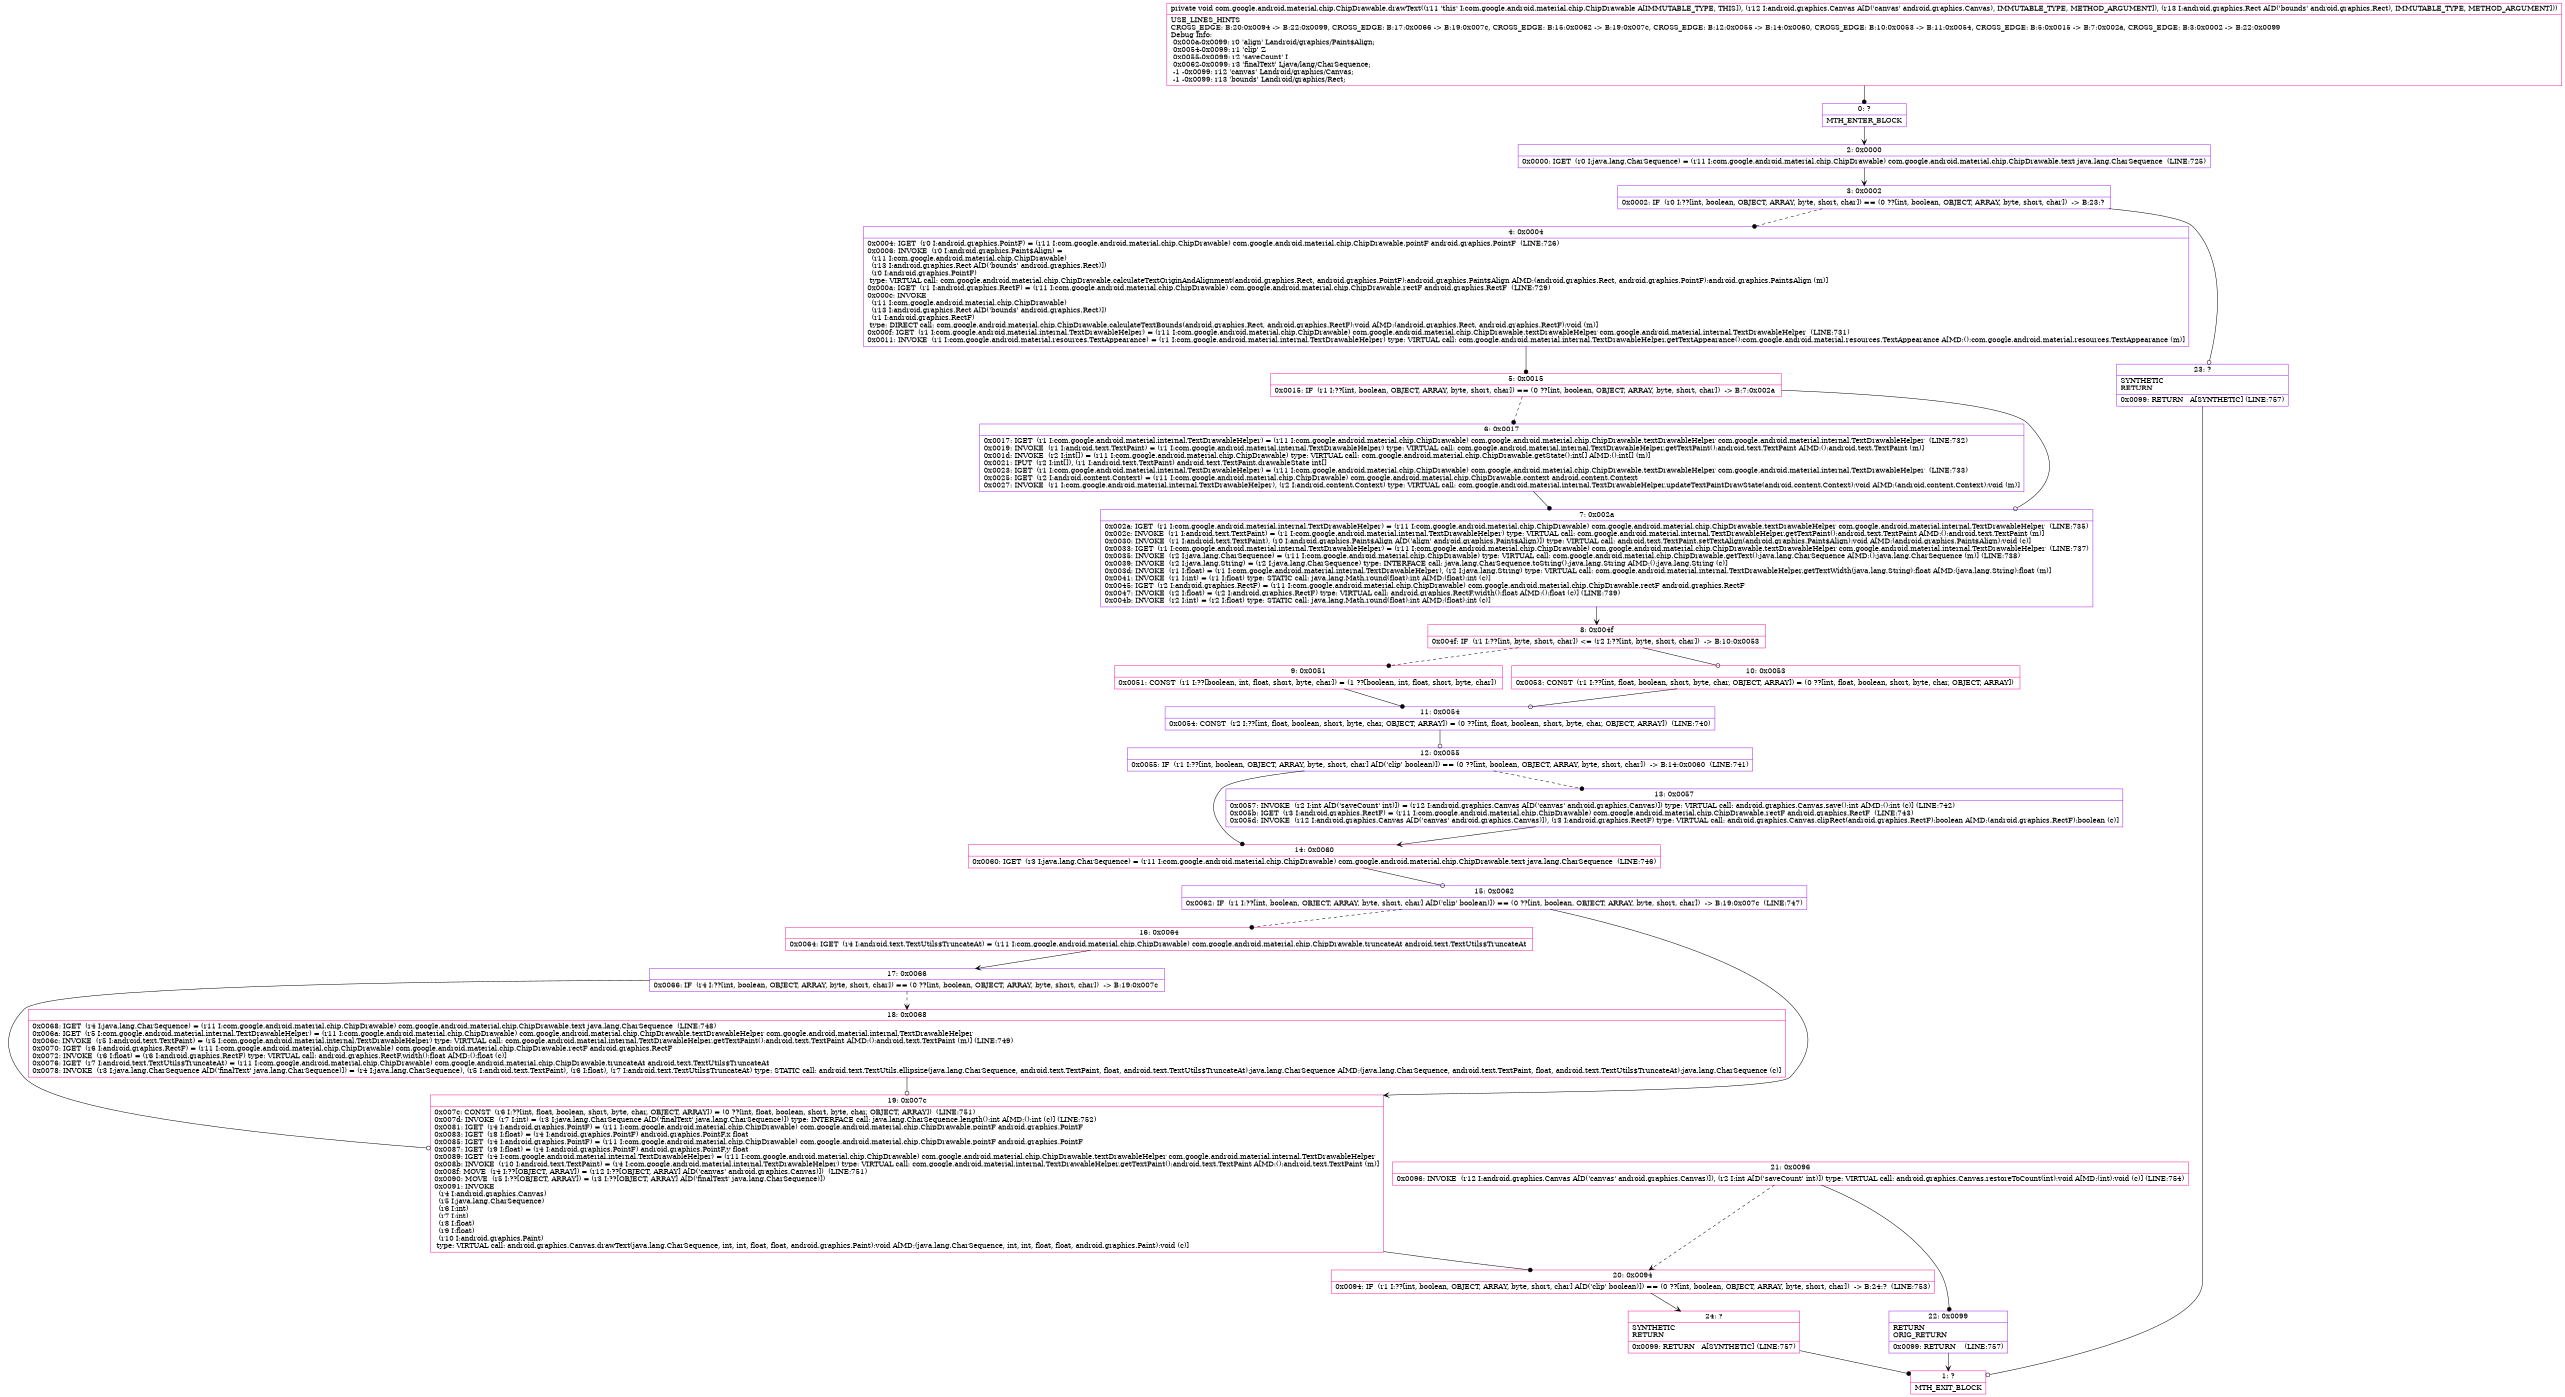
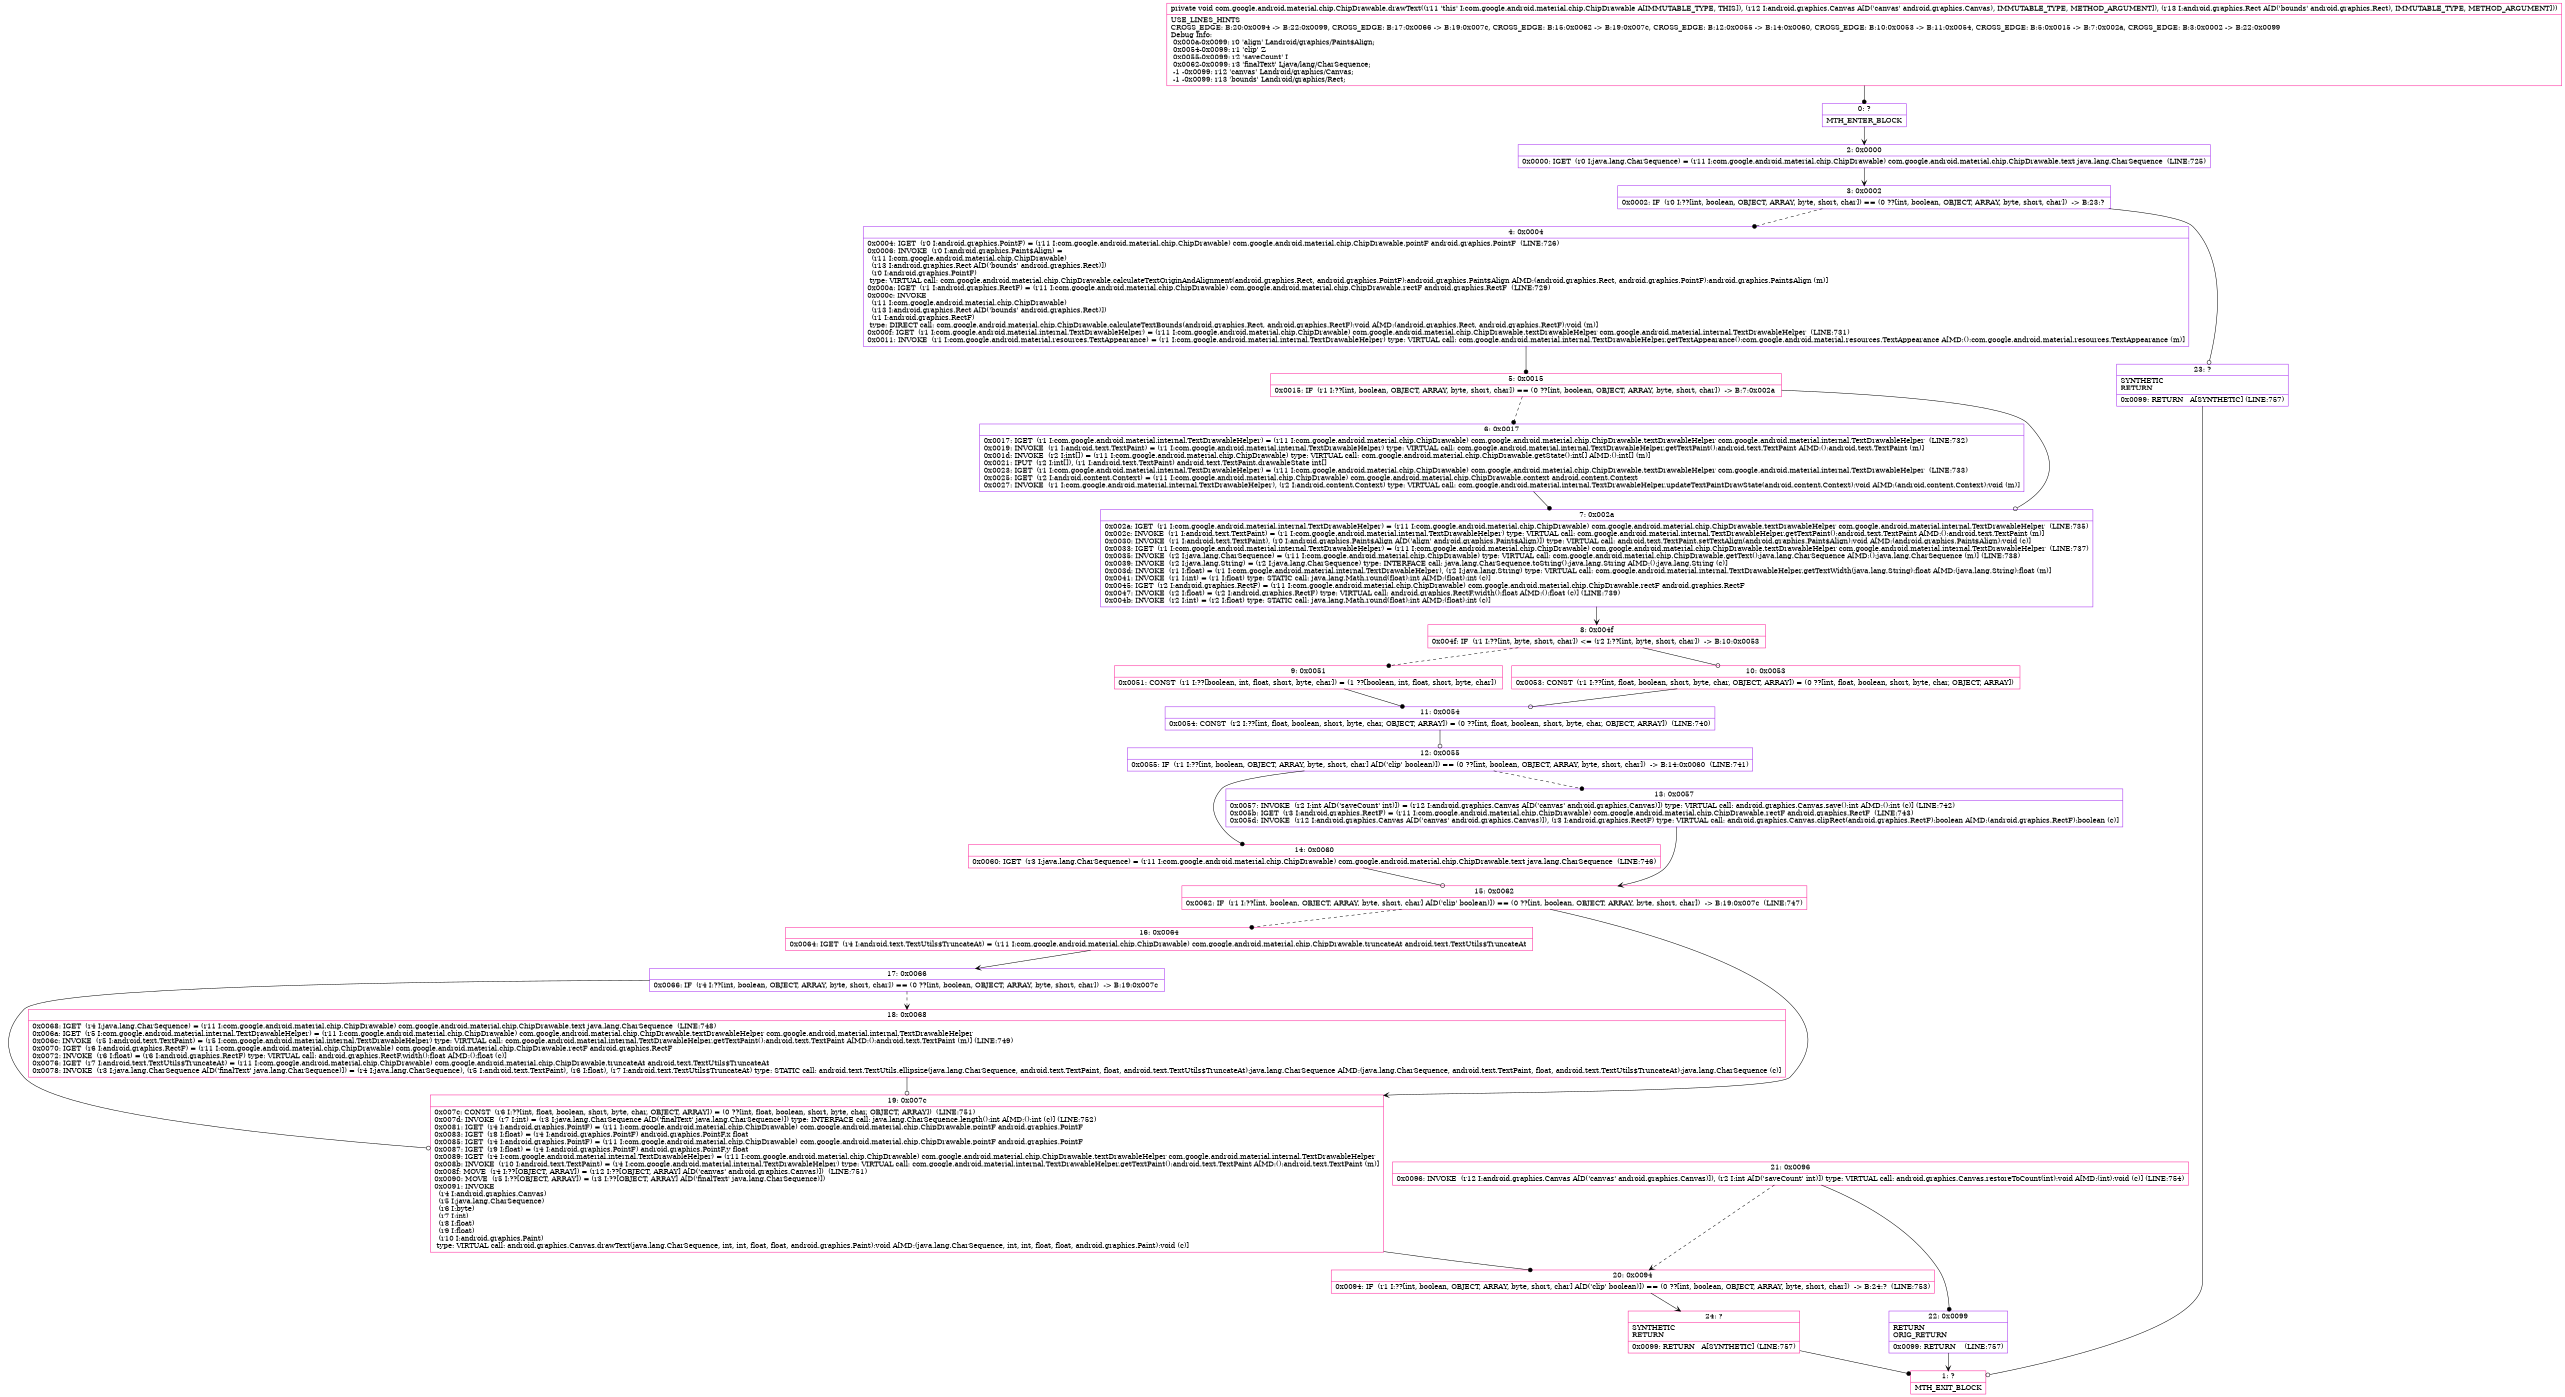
(1469, 836) -> (1664, 869)
(1494, 898) -> (1494, 898)
(452, 1209) -> (455, 1209)
